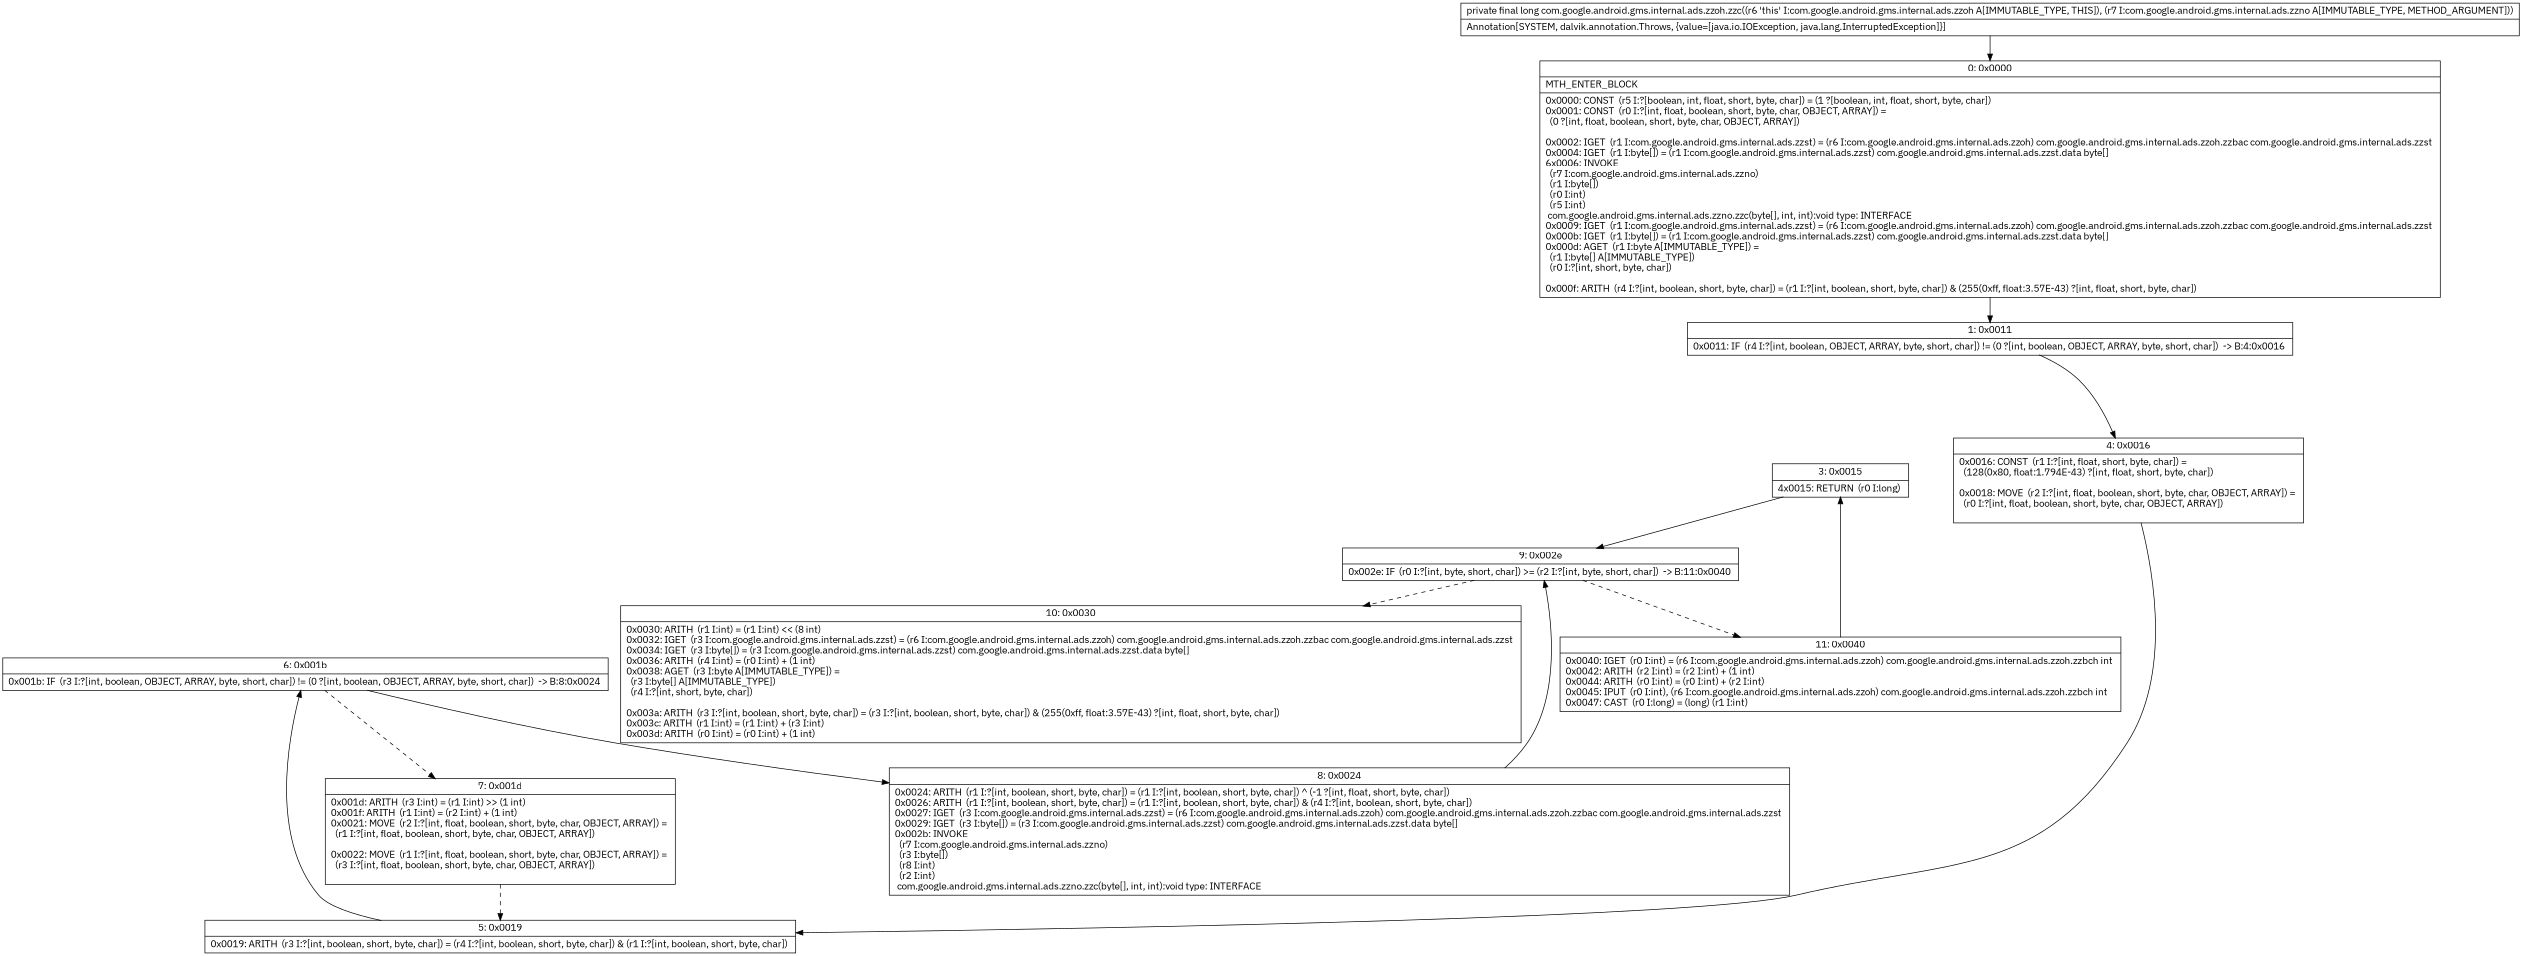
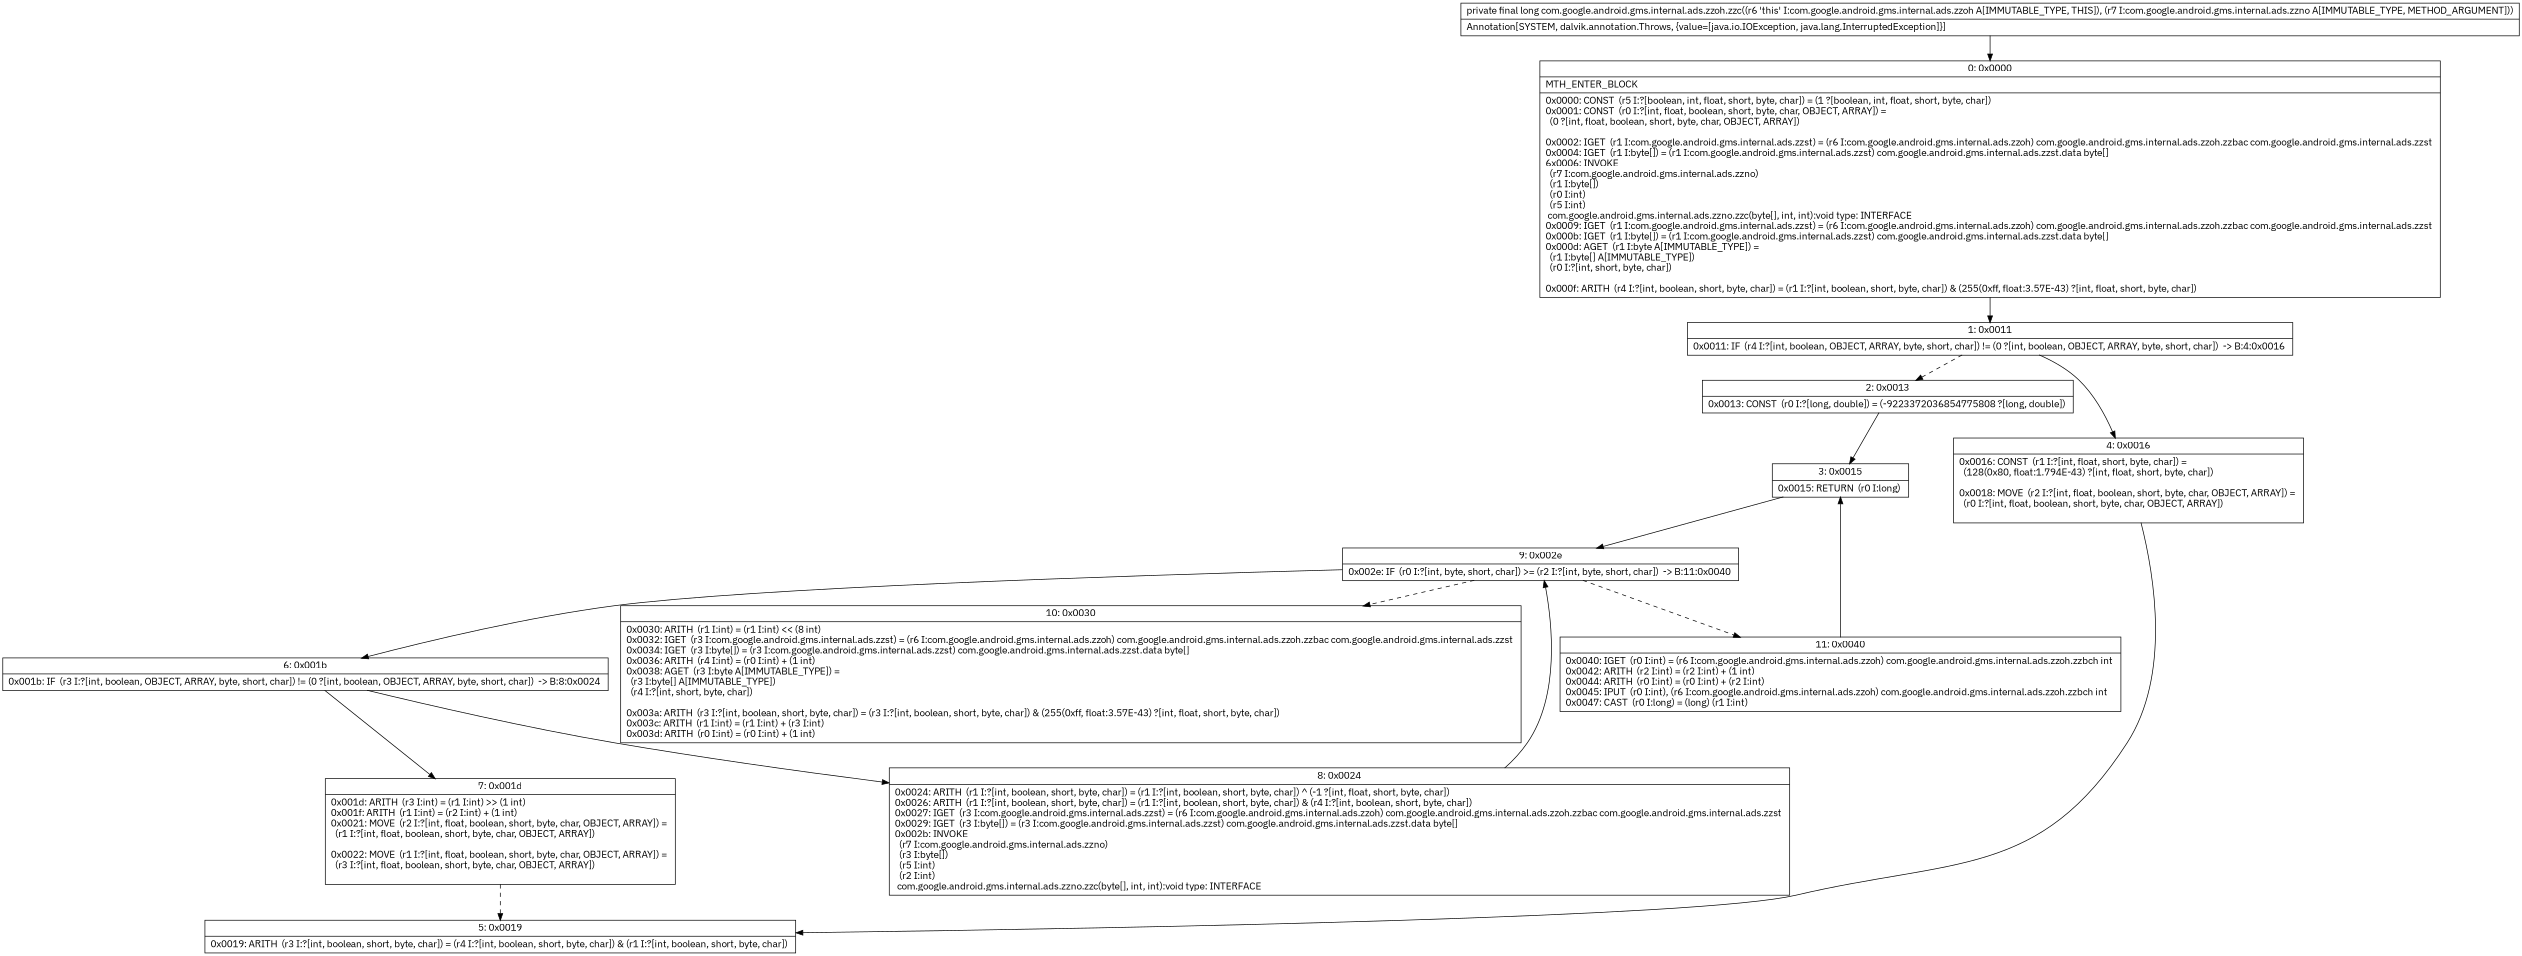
none -> (1888, 397)
(1840, 488) -> (1840, 488)
(377, 732) -> (377, 732)
(291, 833) -> (852, 588)
(915, 866) -> (915, 866)
